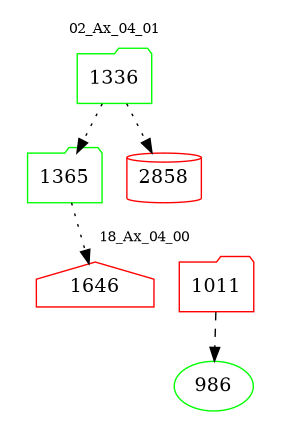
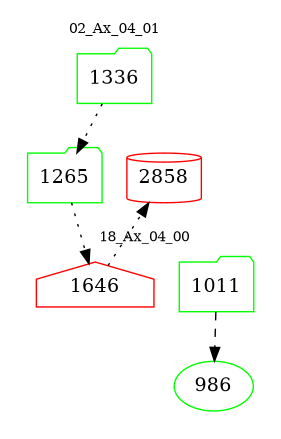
(136, 122) -> (125, 240)
(65, 178) -> (65, 178)
(217, 287) -> (217, 287)
